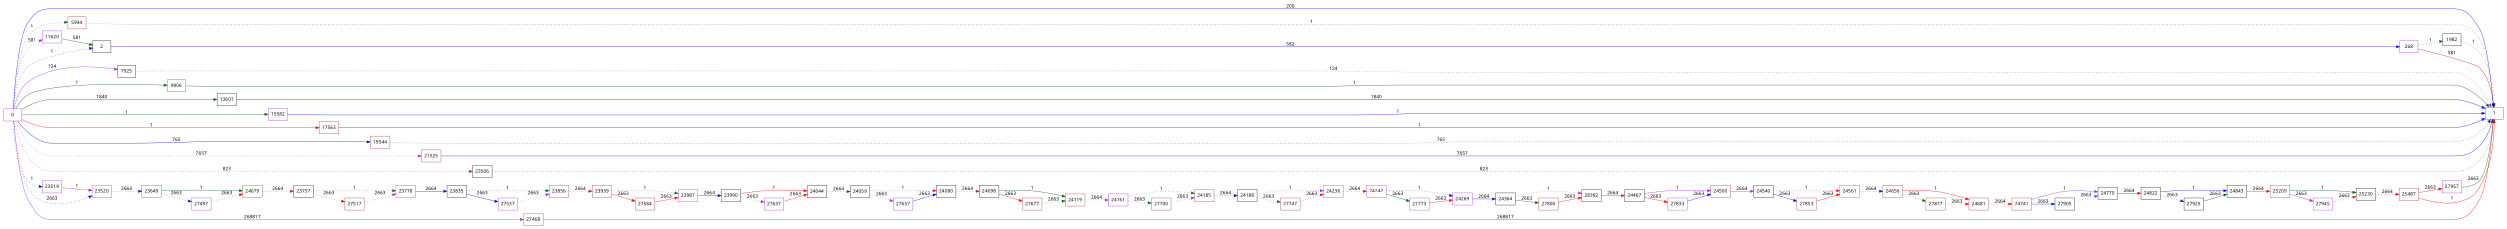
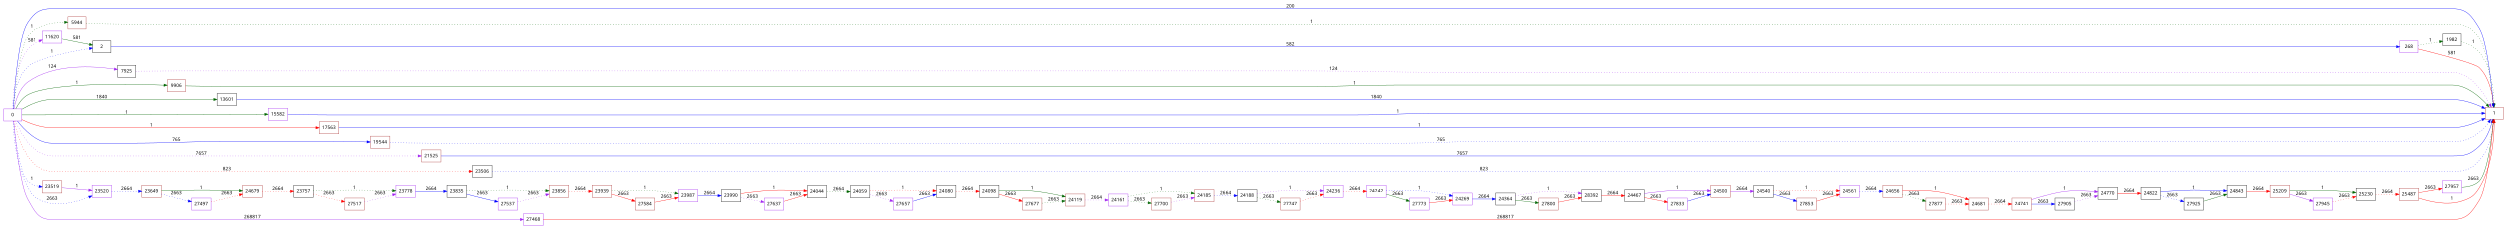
(52, 187) -> (52, 187)
